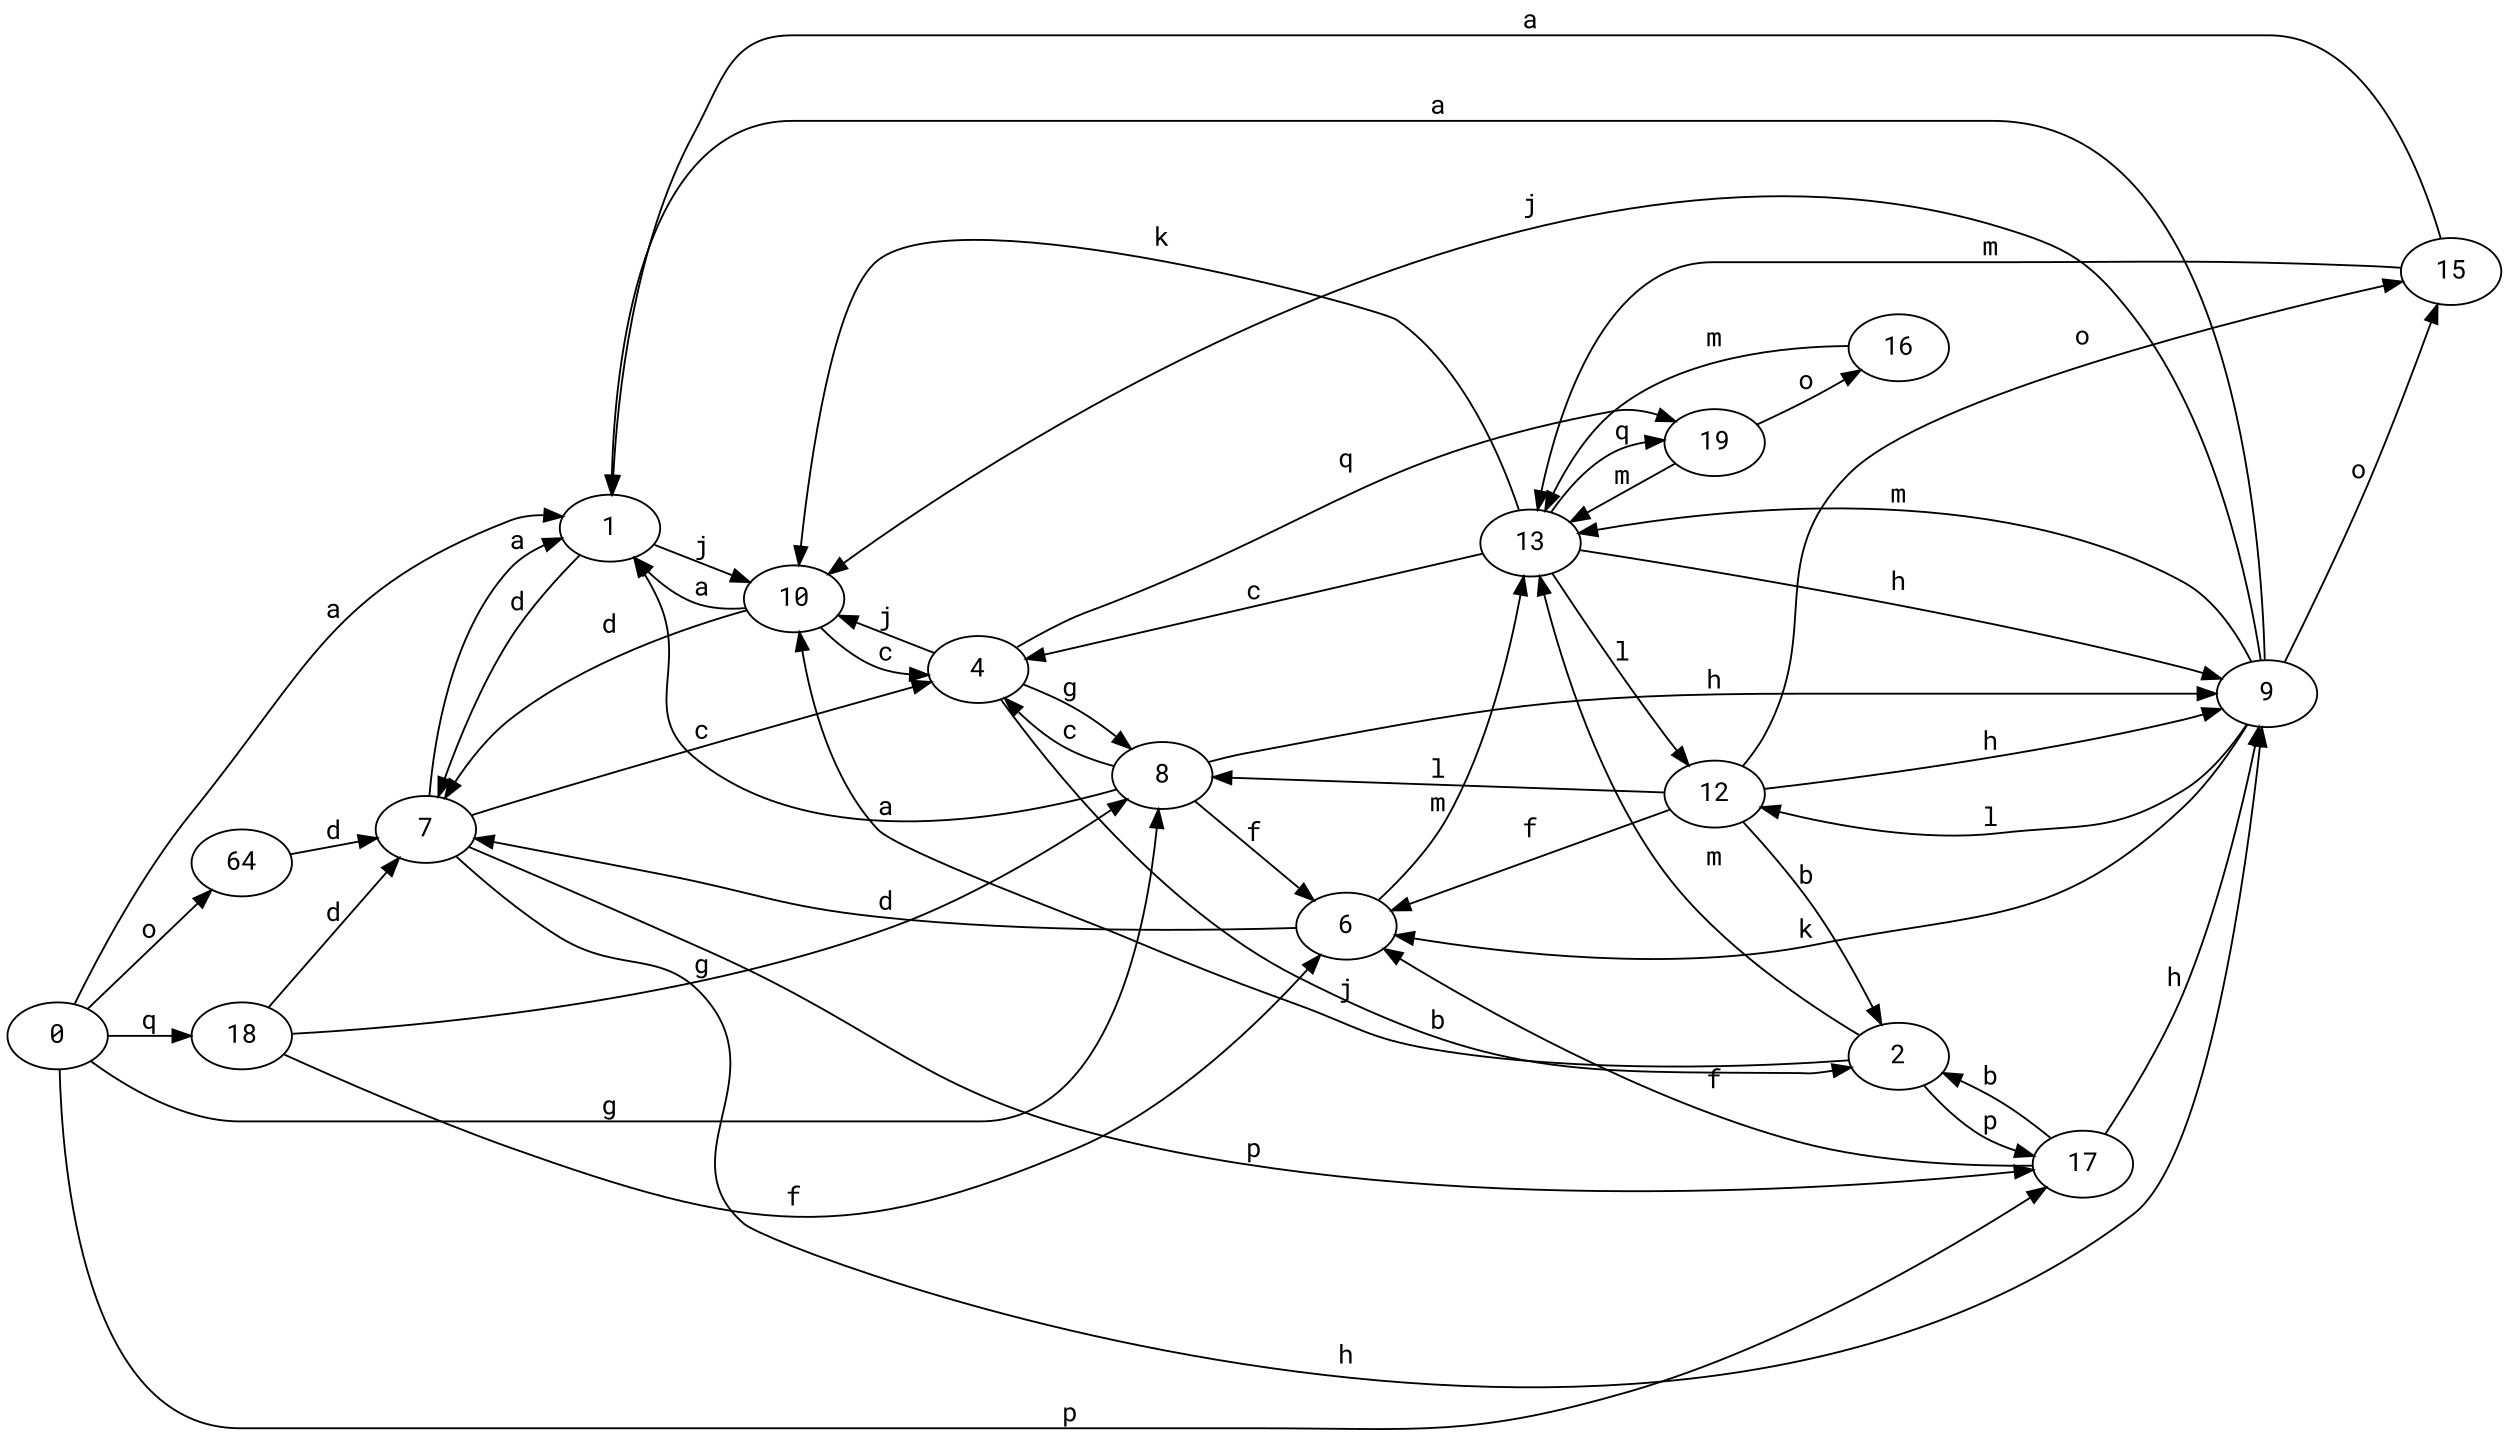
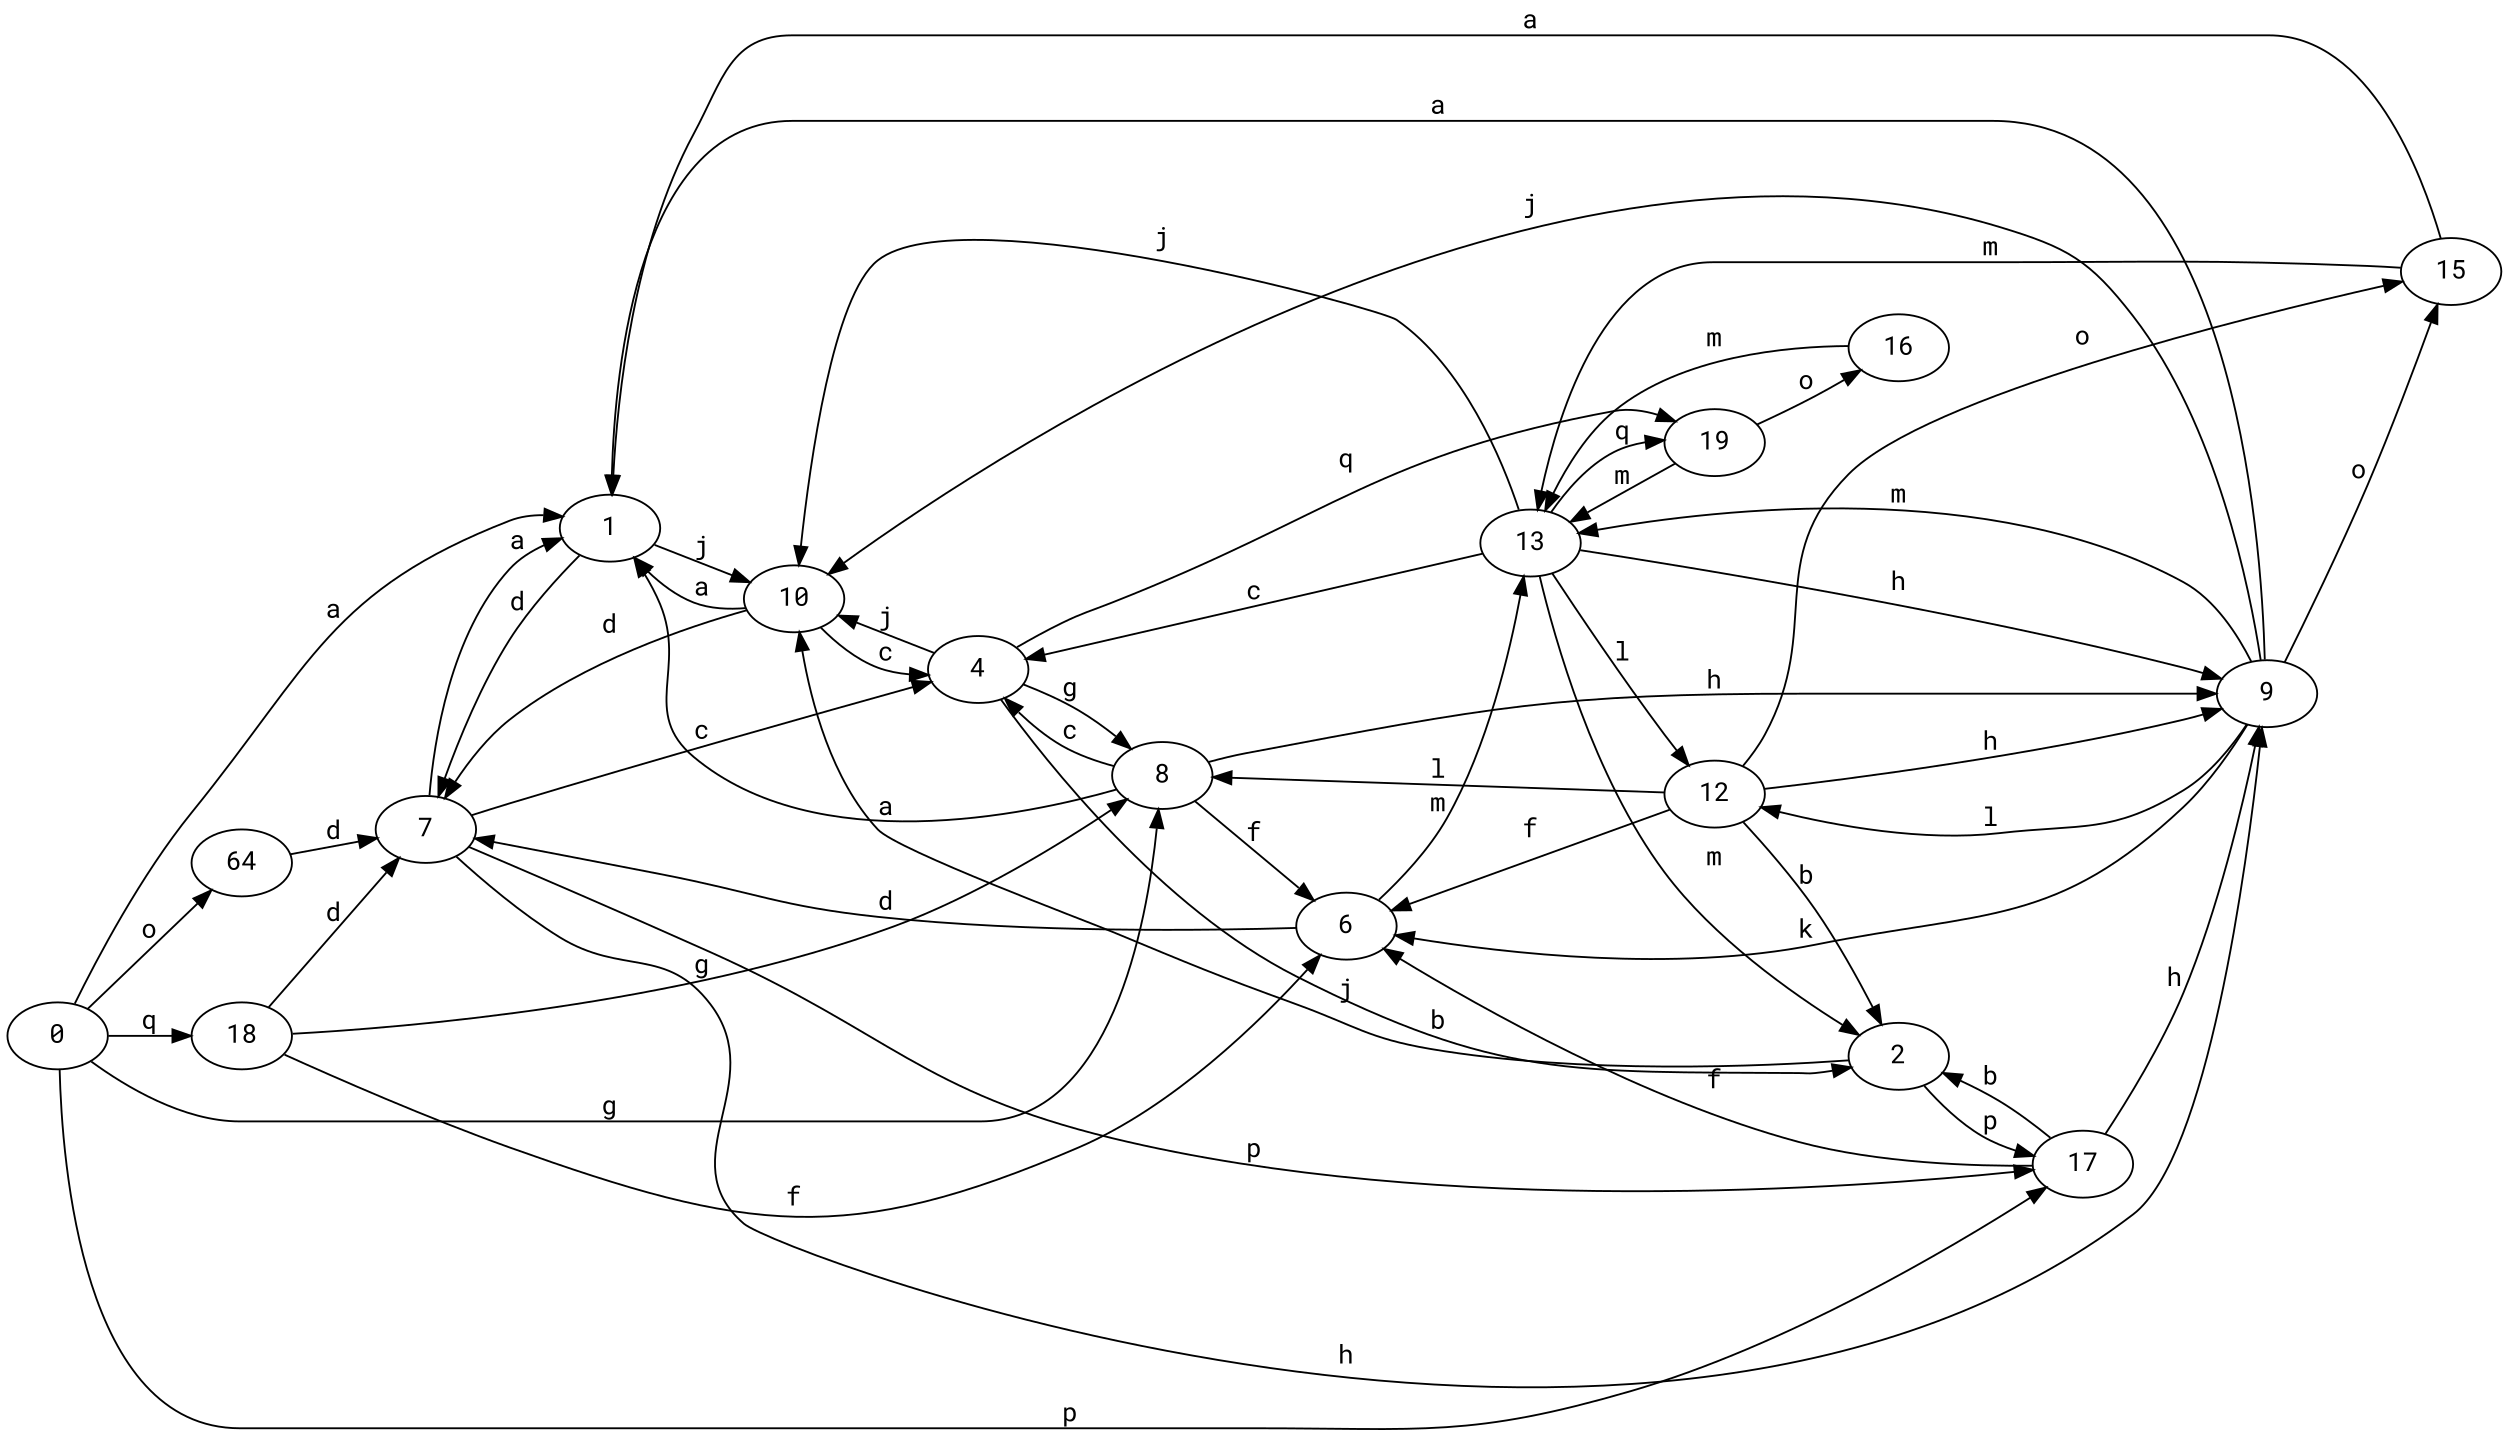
(1162, 239) -> (1162, 239)
(1651, 852) -> (1640, 836)
